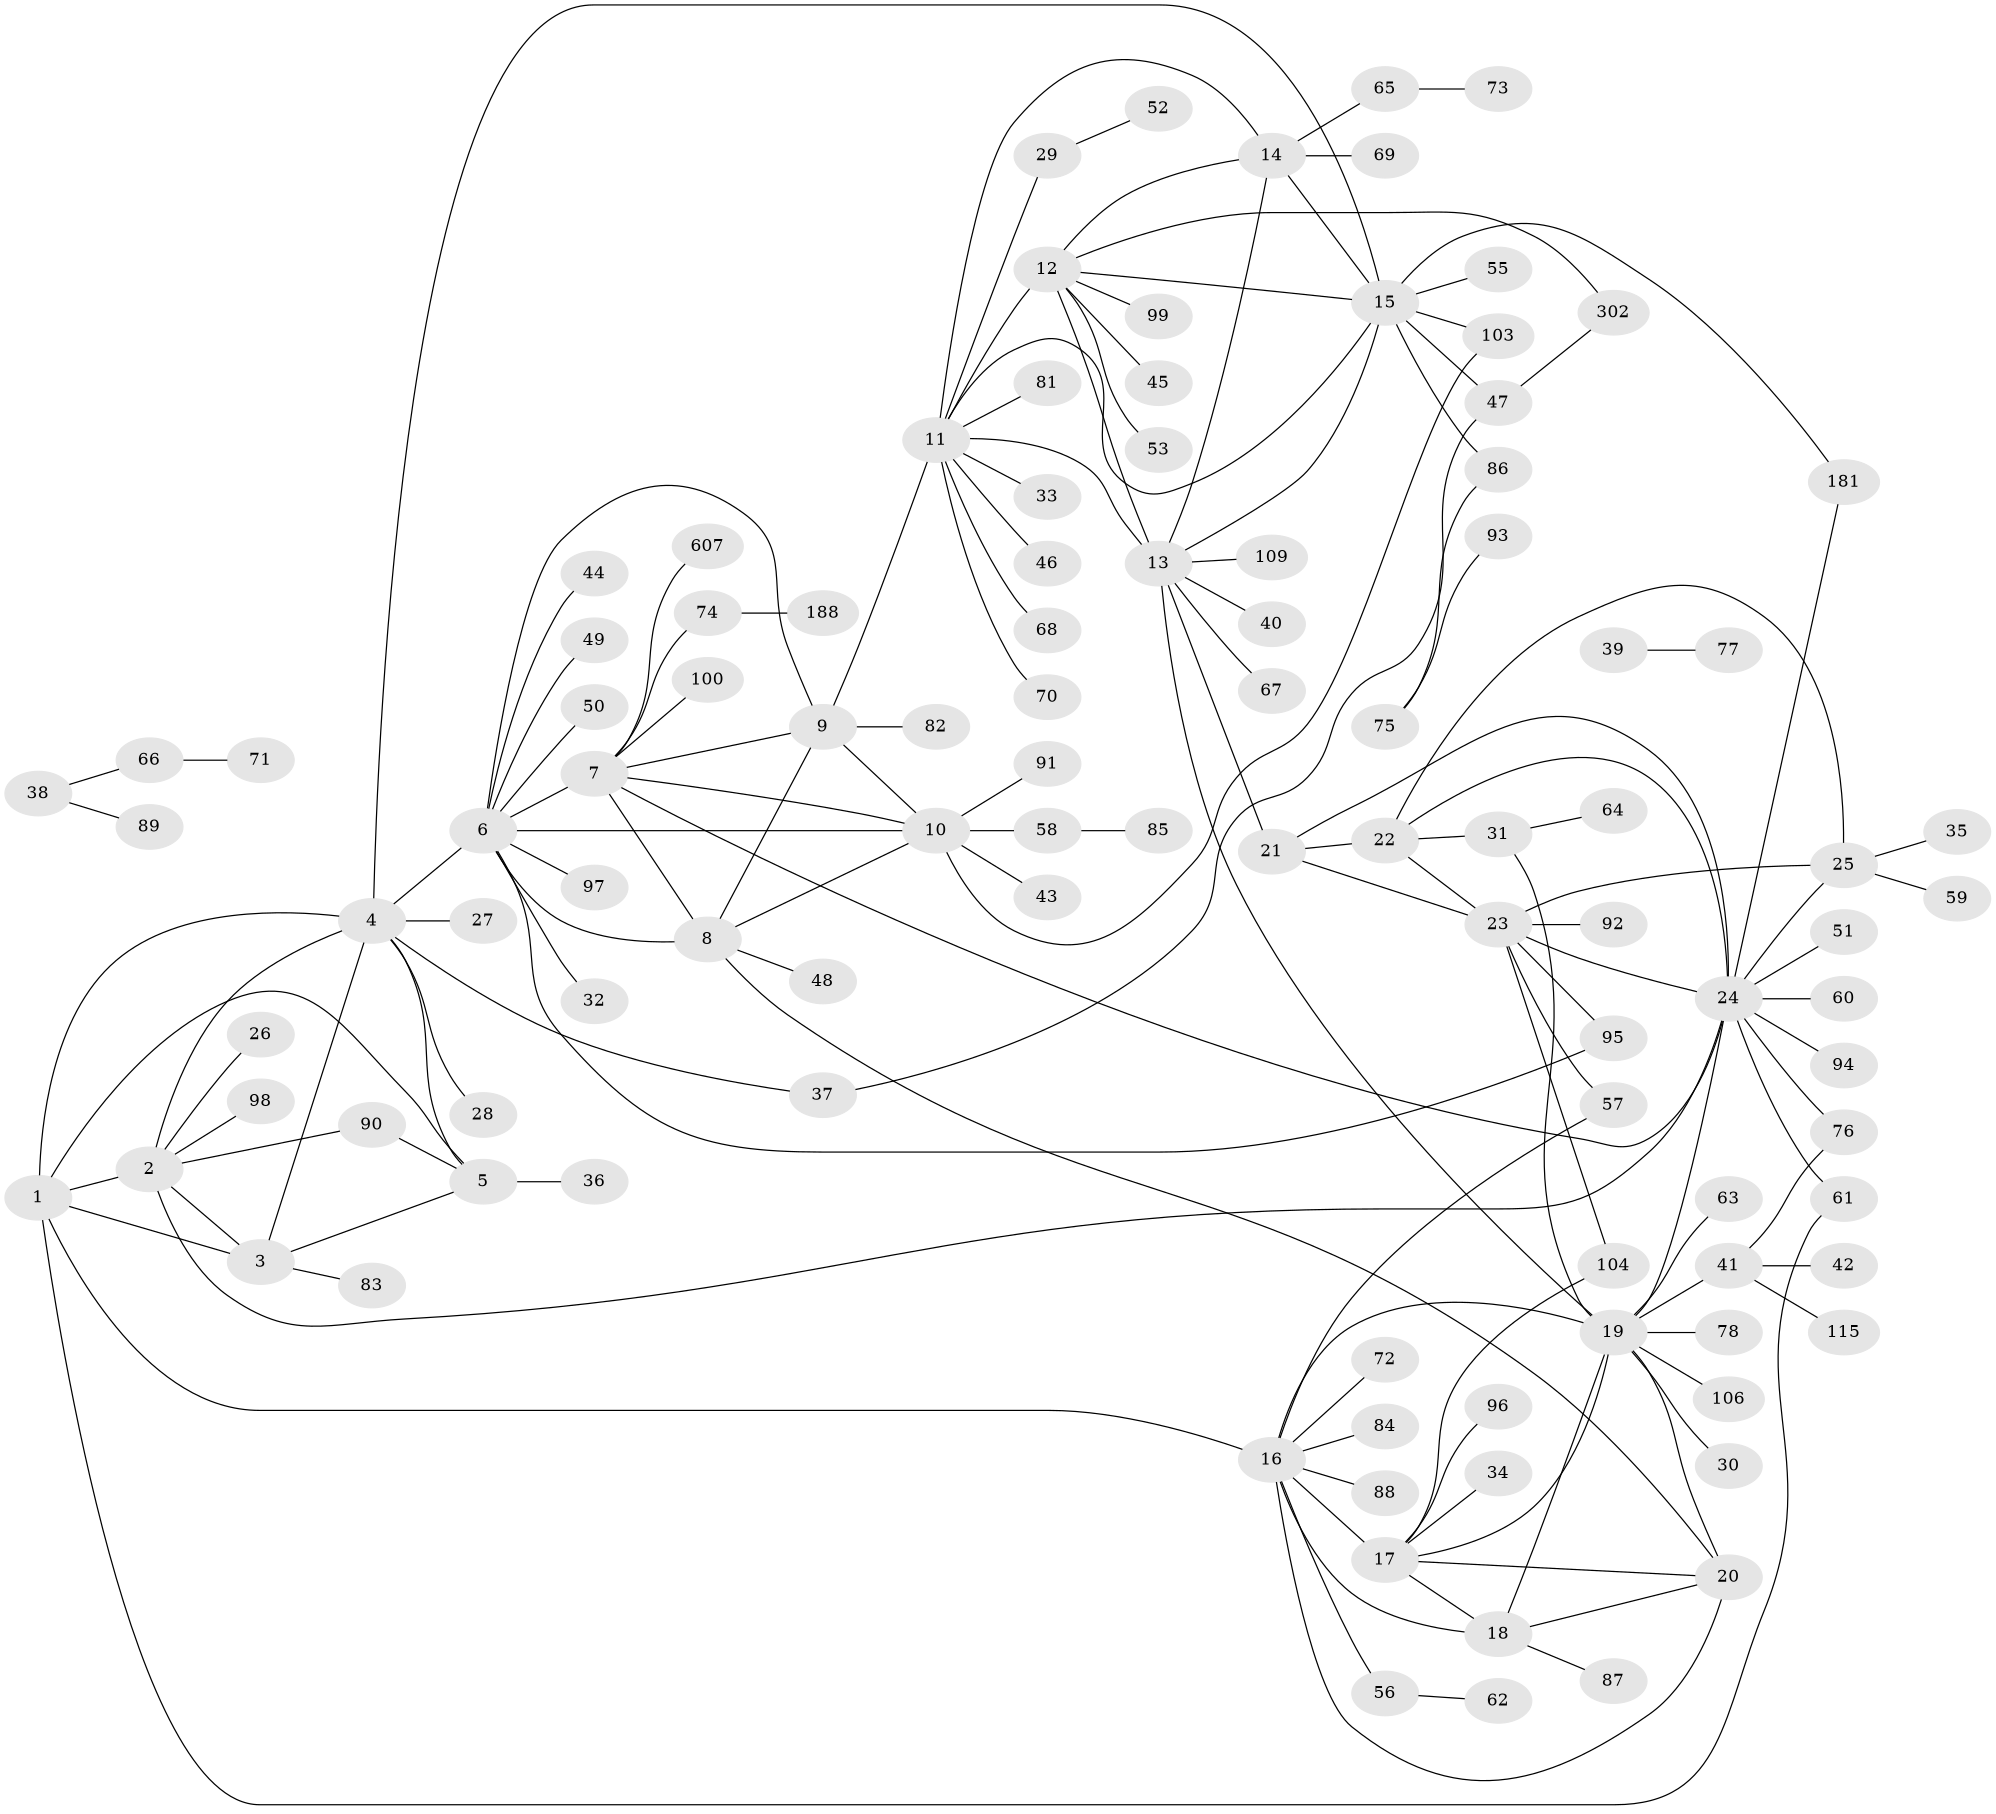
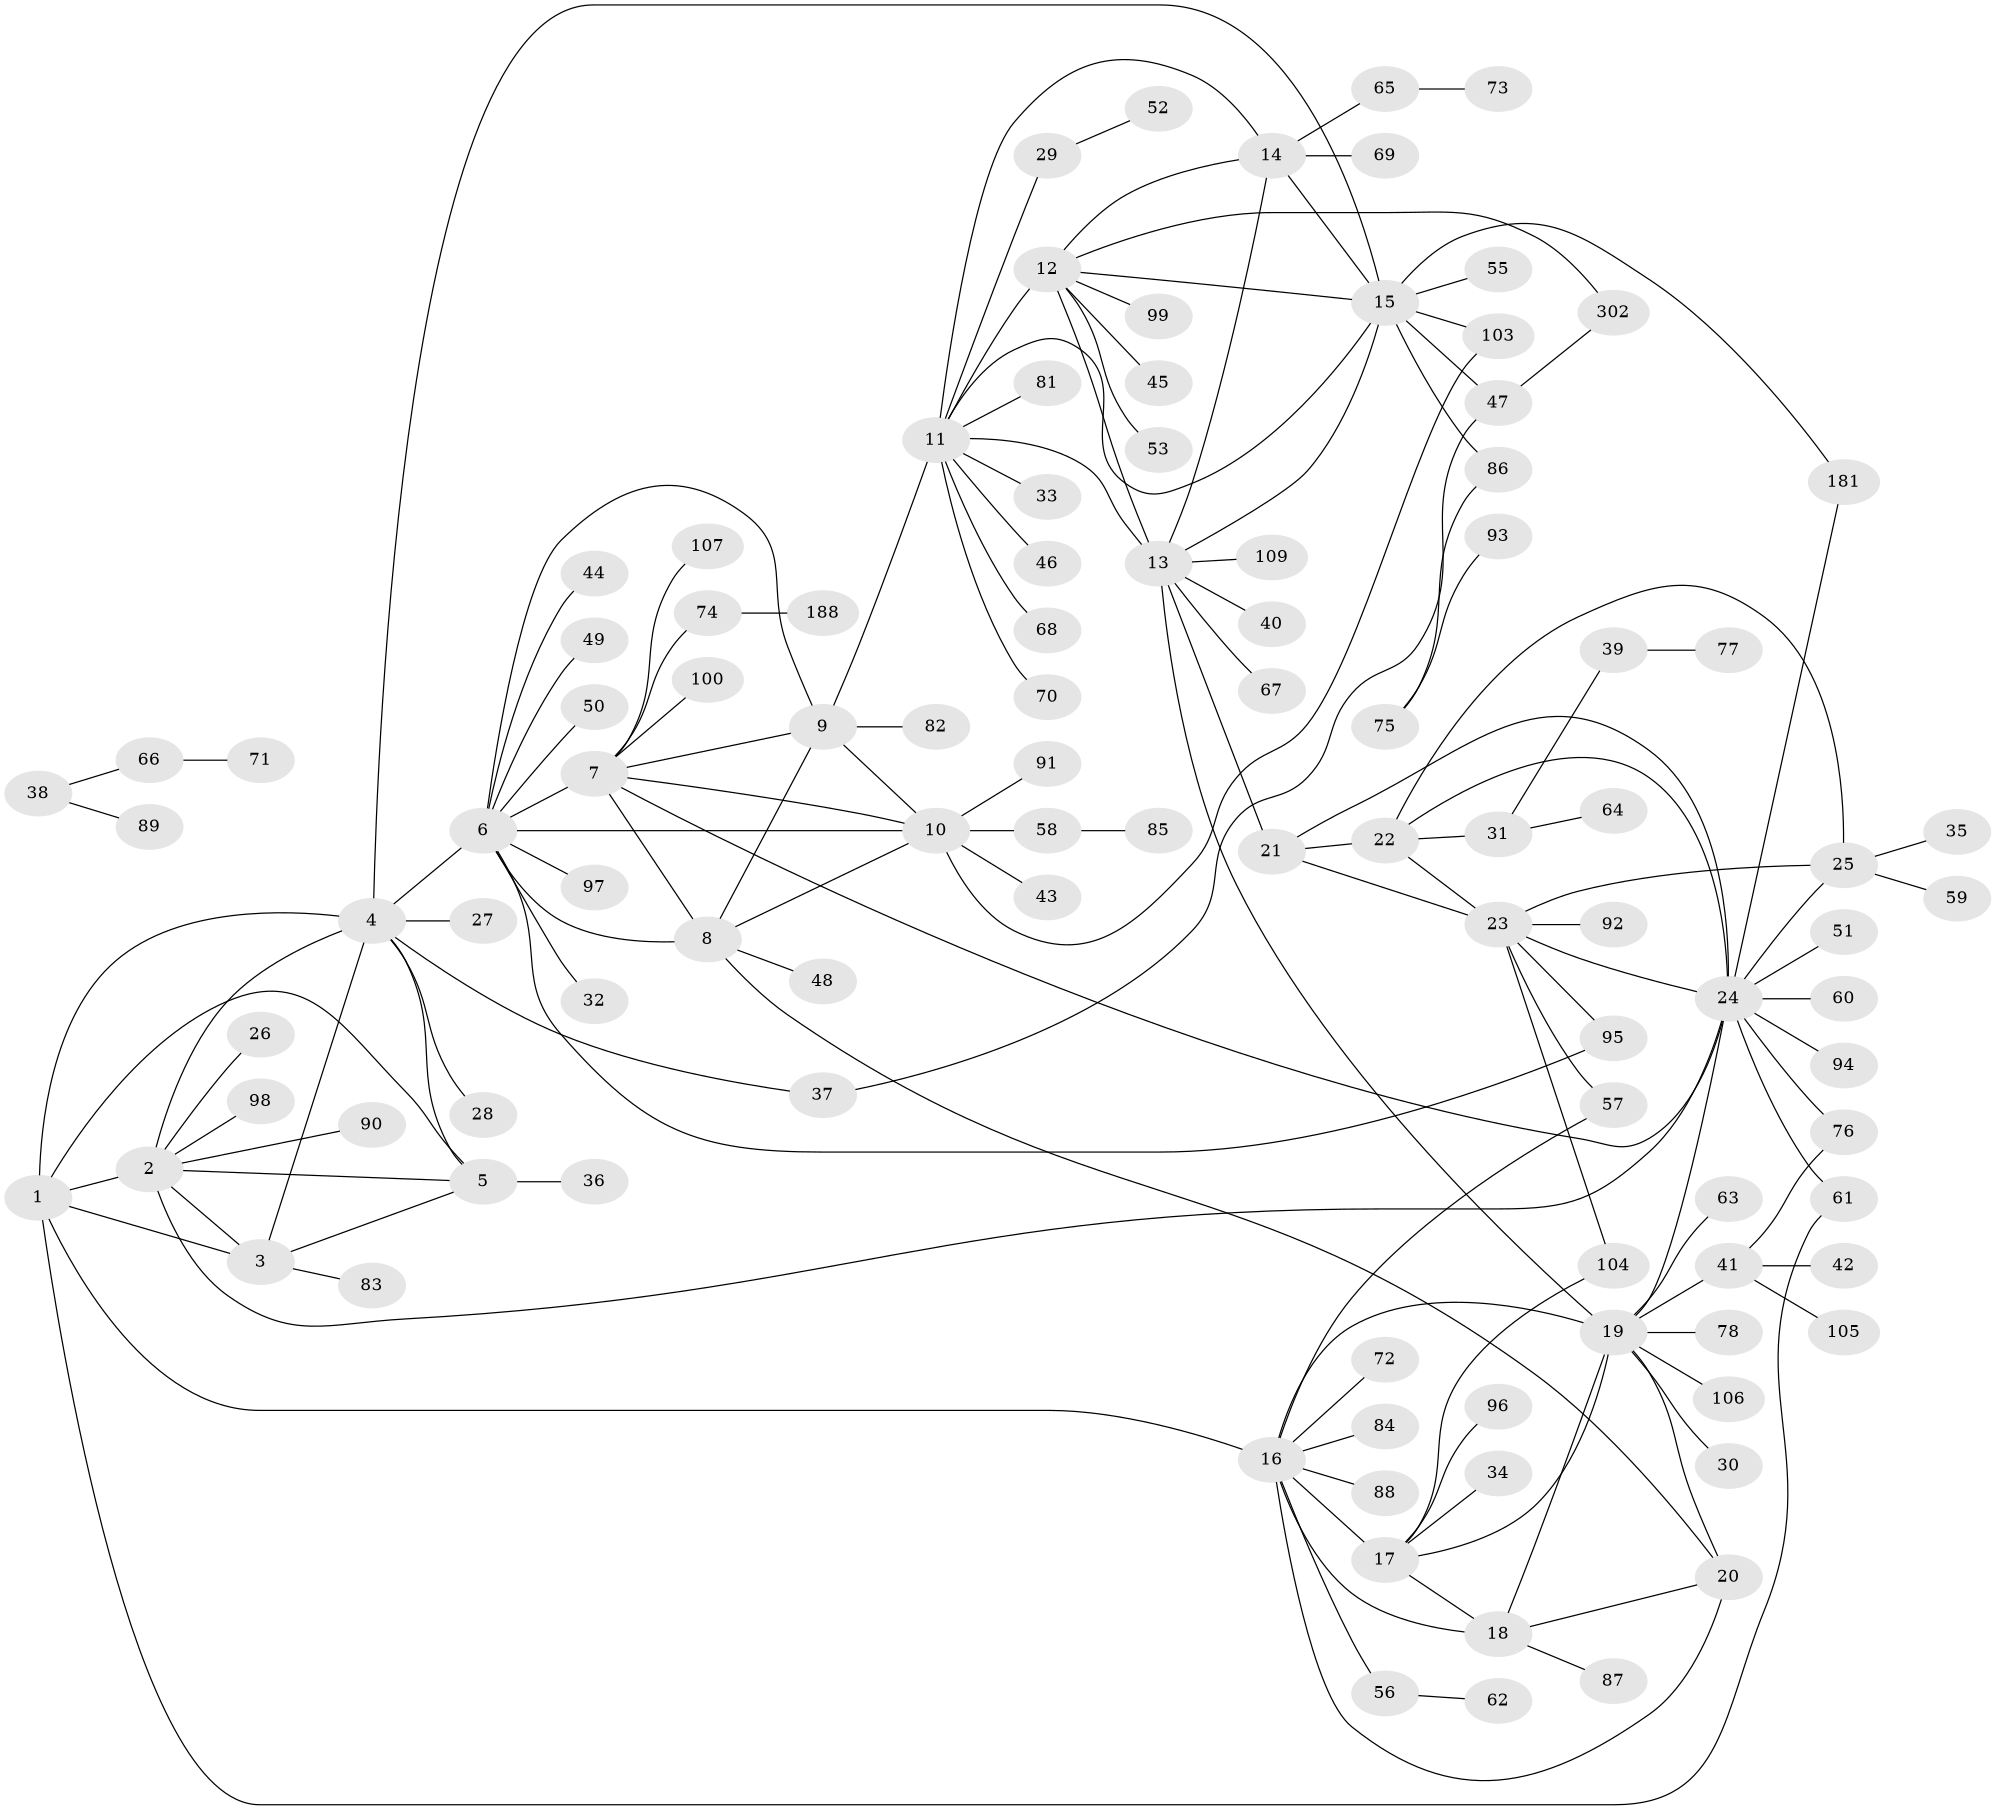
(708, 546) -> (708, 546)
(1548, 1098) -> (1556, 742)
(428, 1153) -> (316, 1176)
(1844, 1333) -> (1844, 1333)
(1557, 1569) -> none
